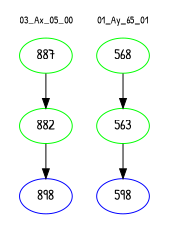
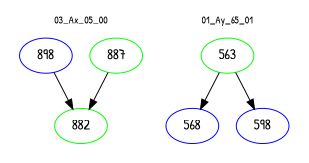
(123, 56) -> (192, 126)
(123, 86) -> (212, 86)
(46, 156) -> (61, 86)
